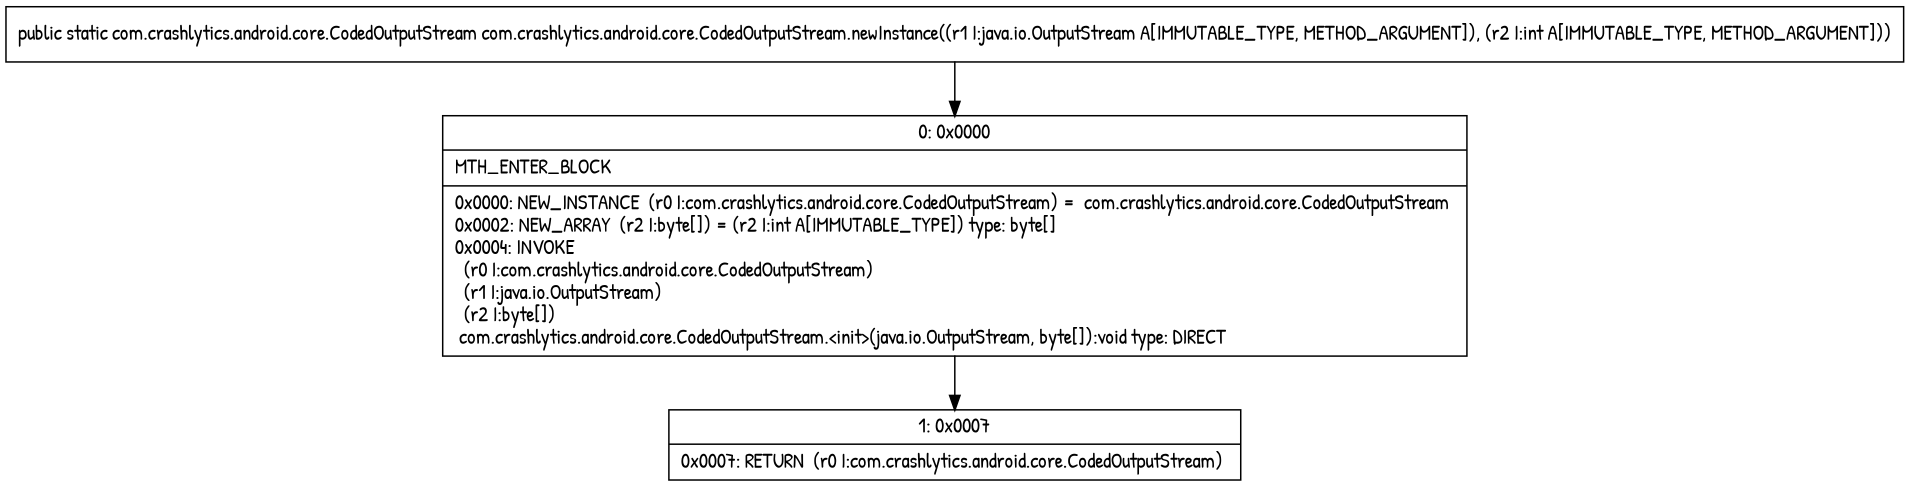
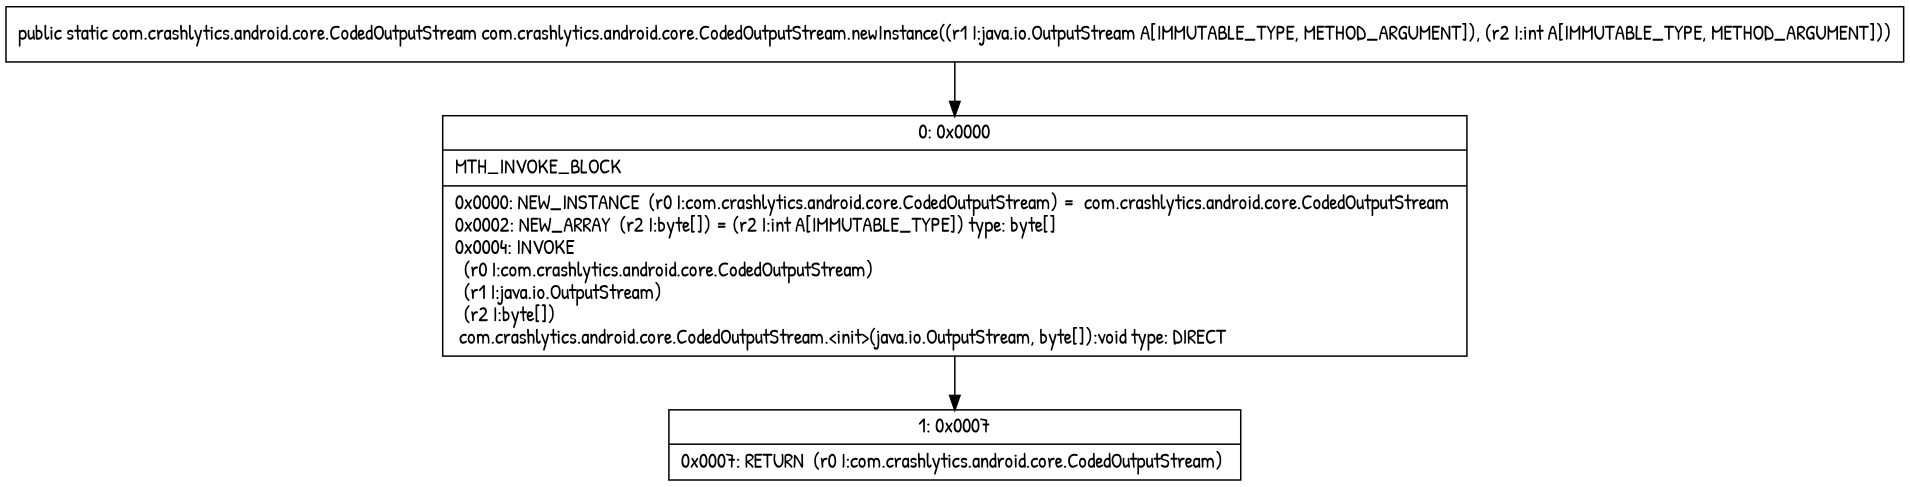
(534, 167) -> (538, 167)
